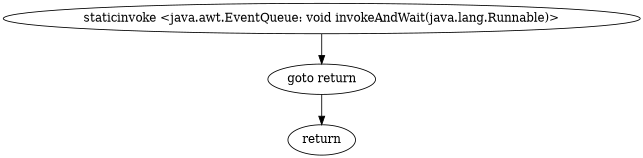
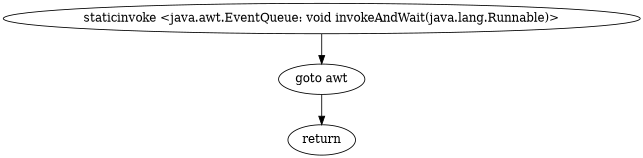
(322, 79) -> (322, 79)
